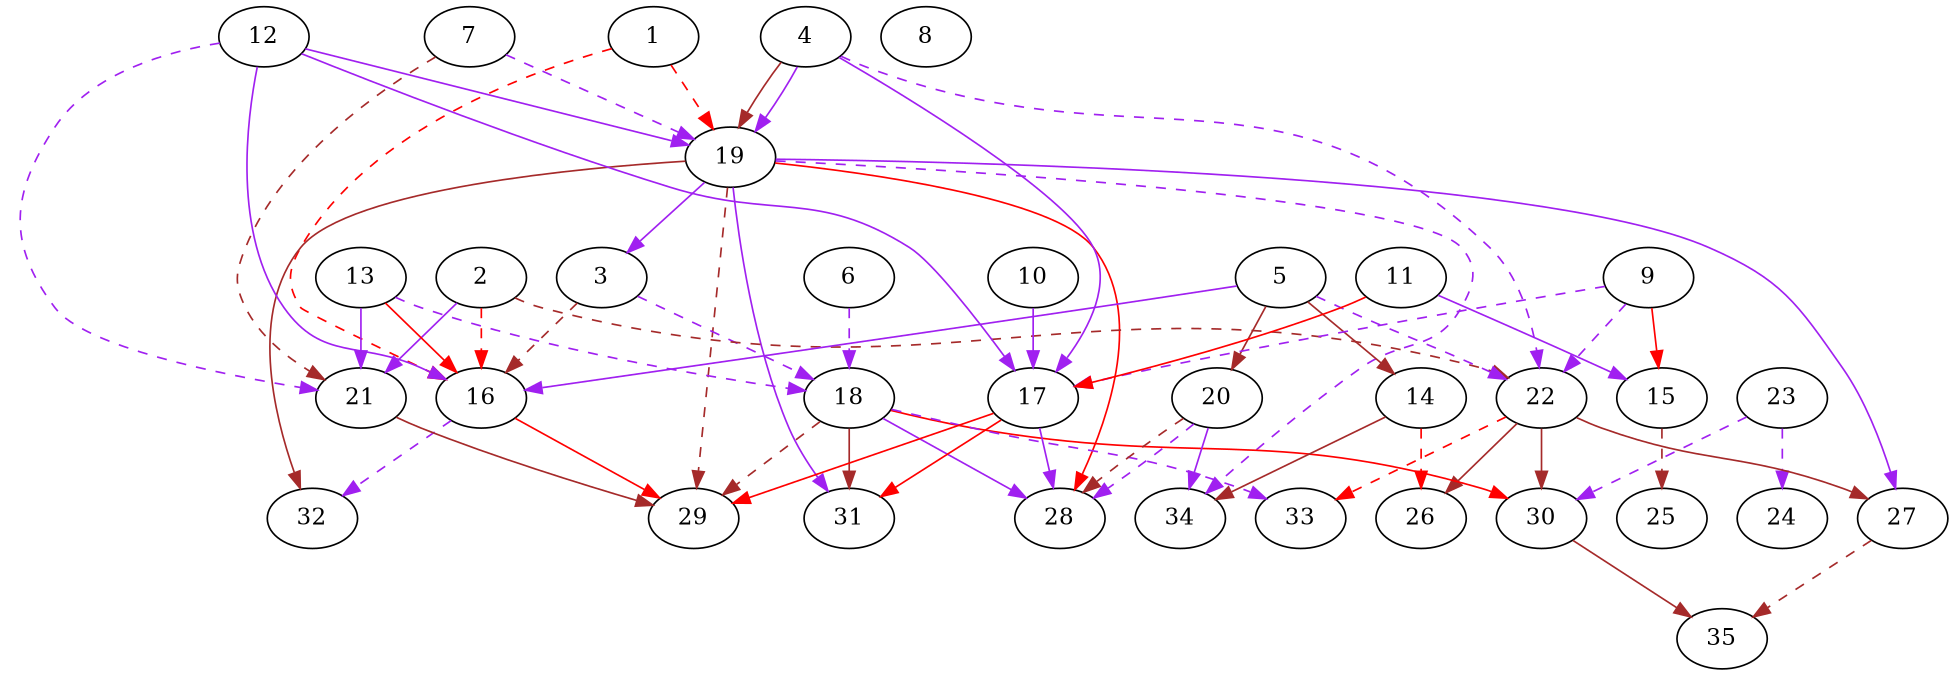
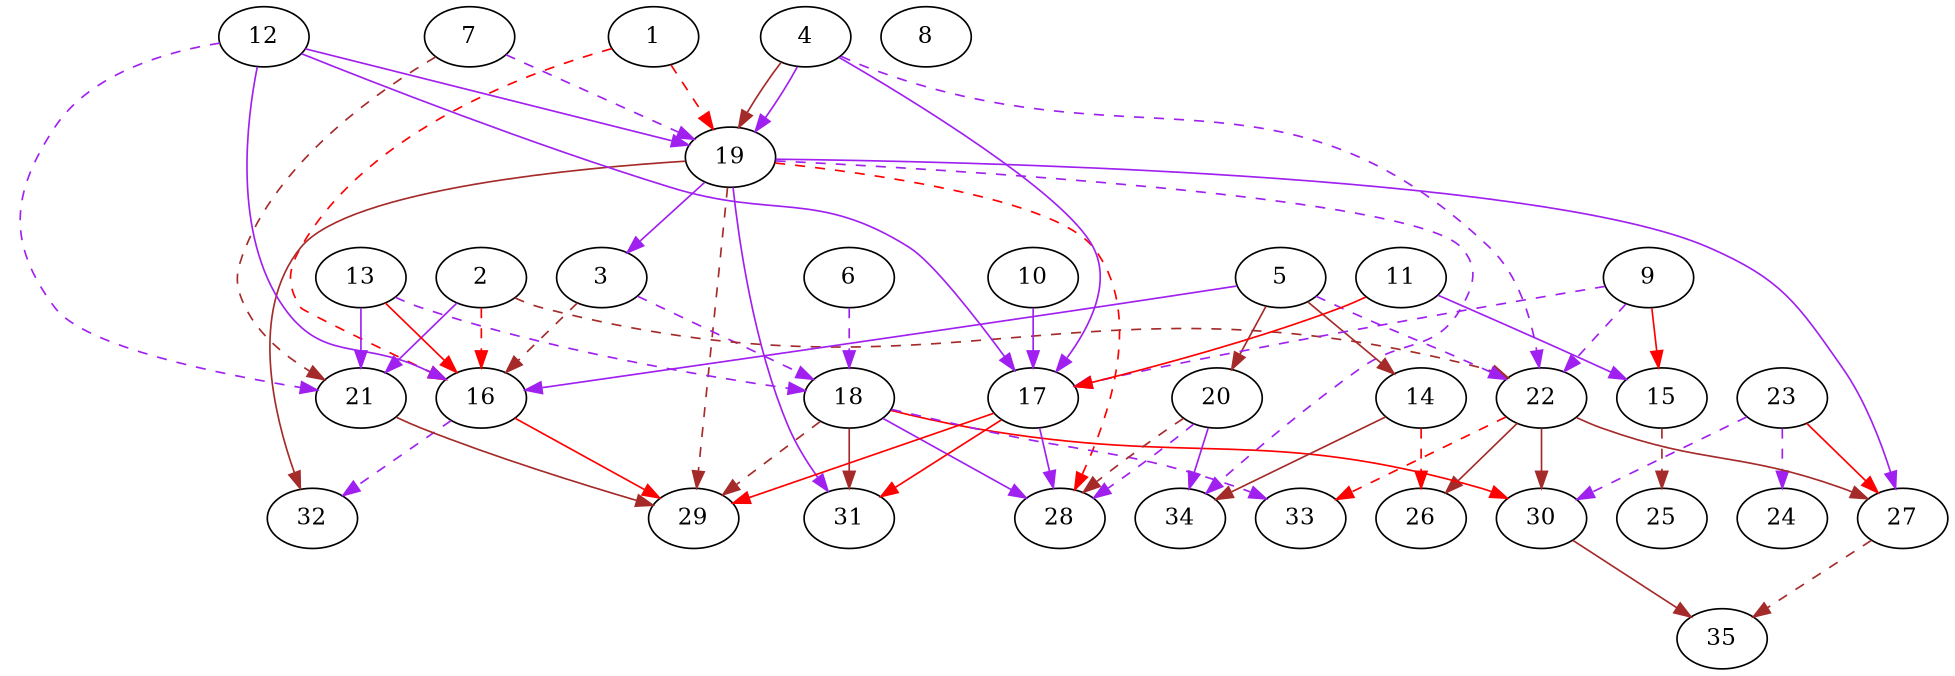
(1054, 221) -> (1054, 221)
none -> (1836, 452)
